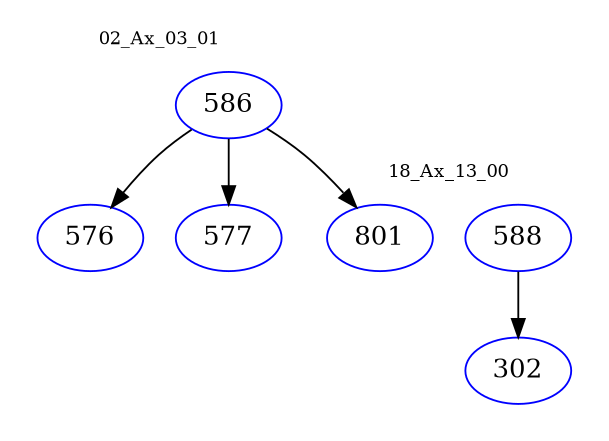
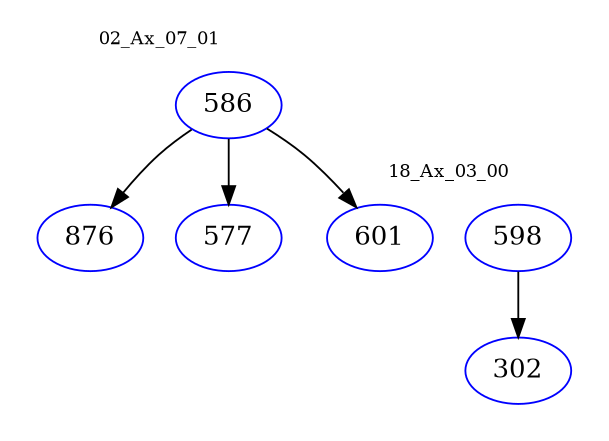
(160, 40) -> (160, 40)
(449, 172) -> (449, 172)
(90, 238) -> (90, 238)
(380, 238) -> (380, 238)
(518, 238) -> (518, 238)
